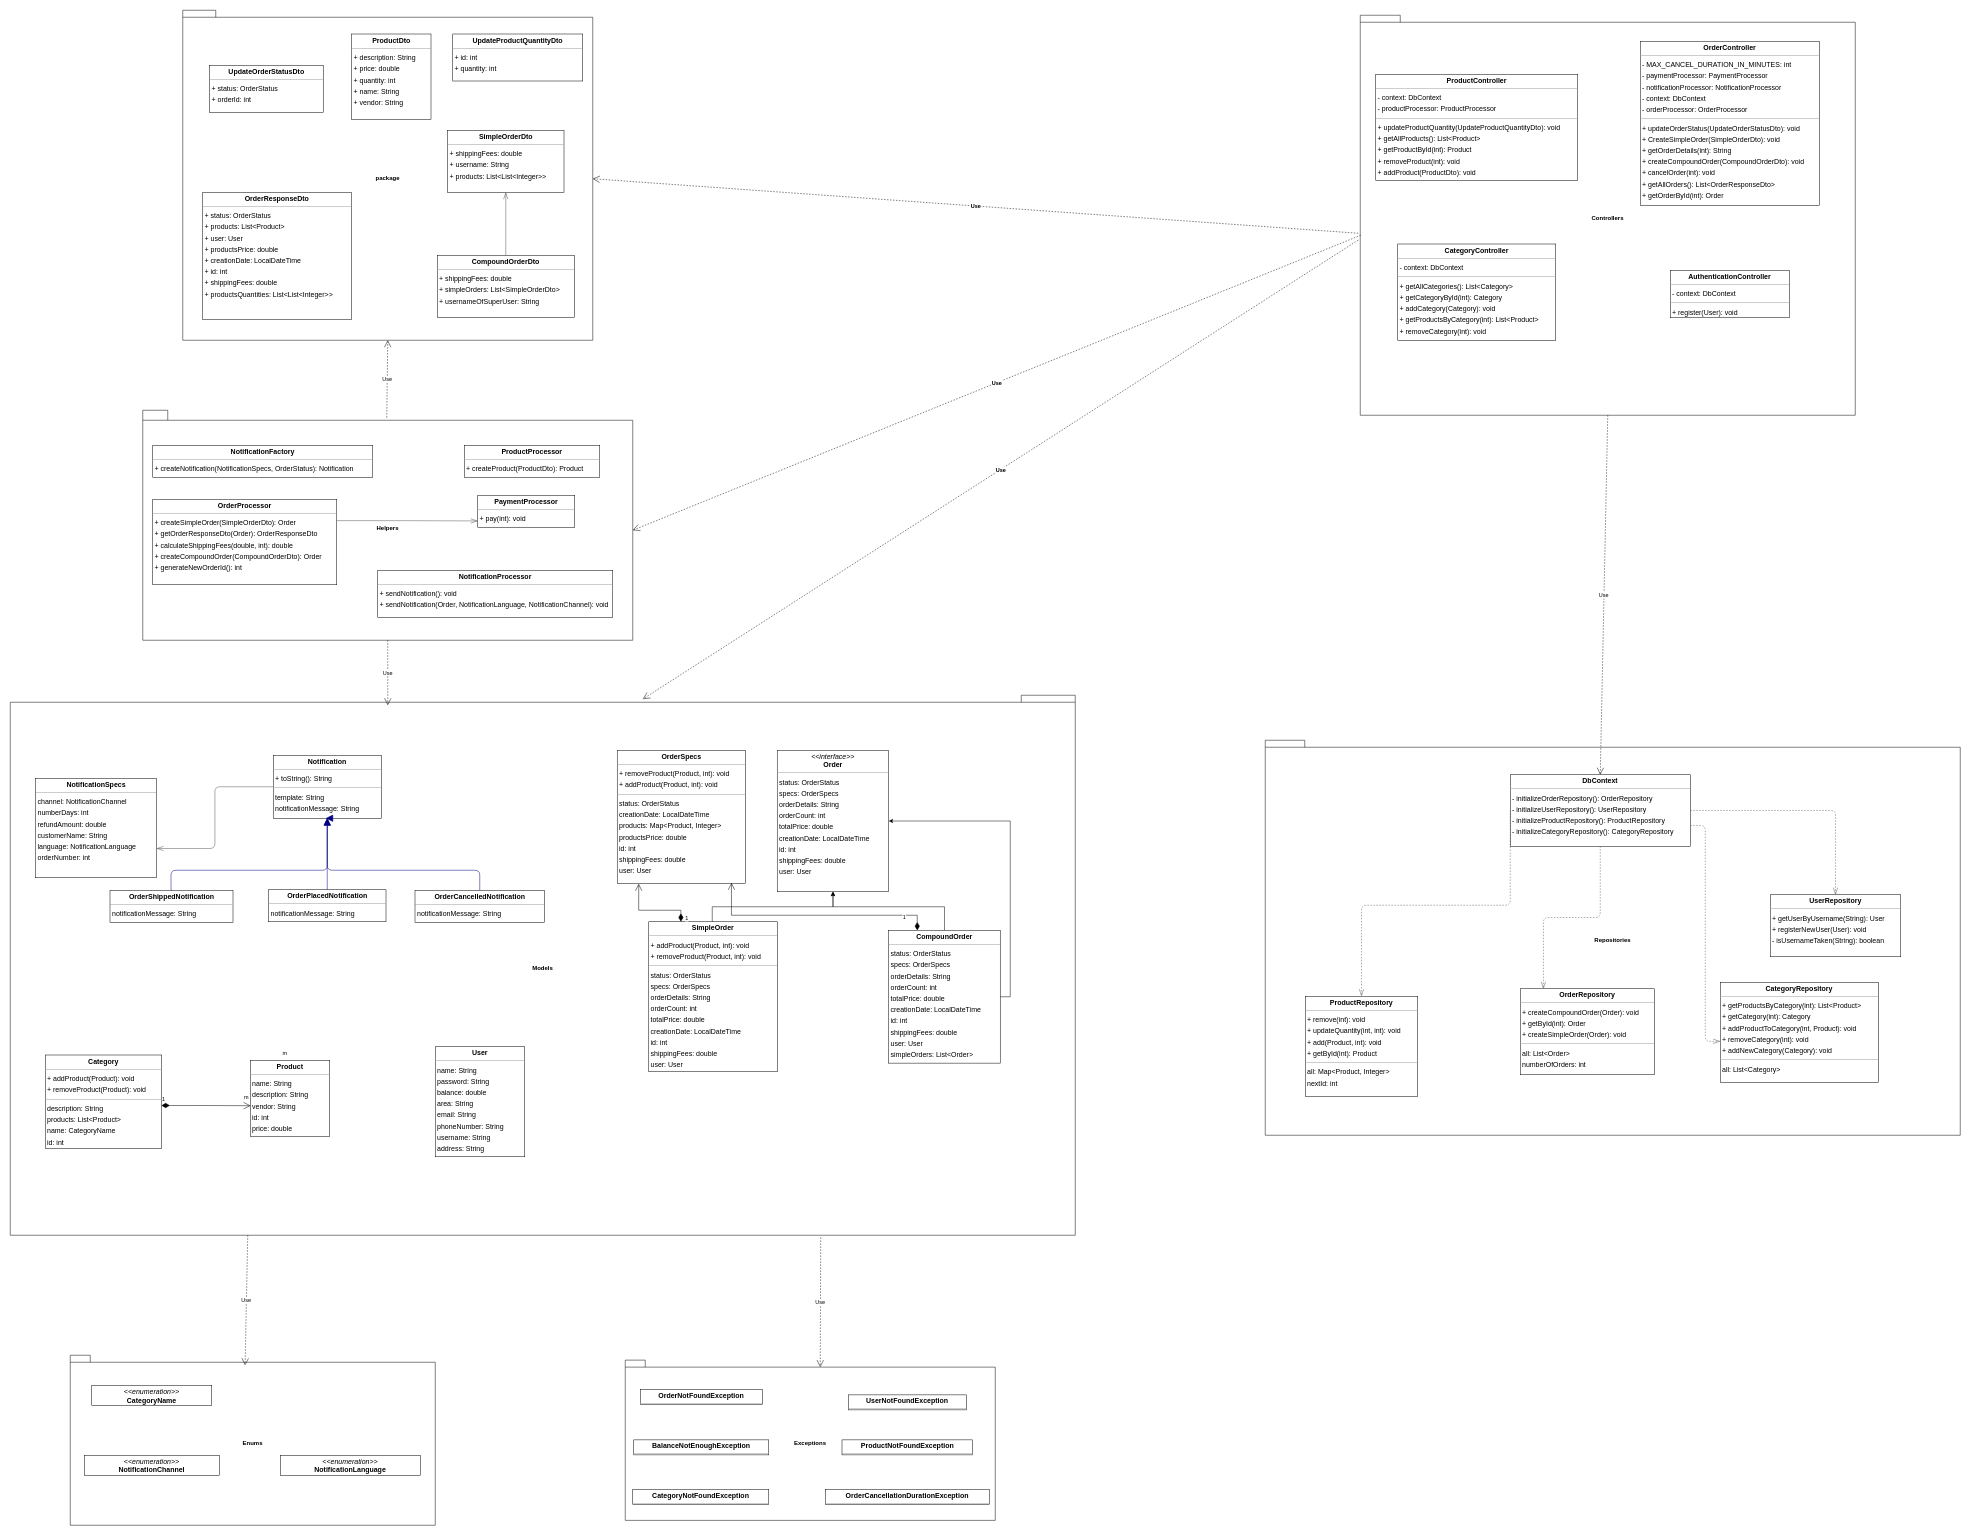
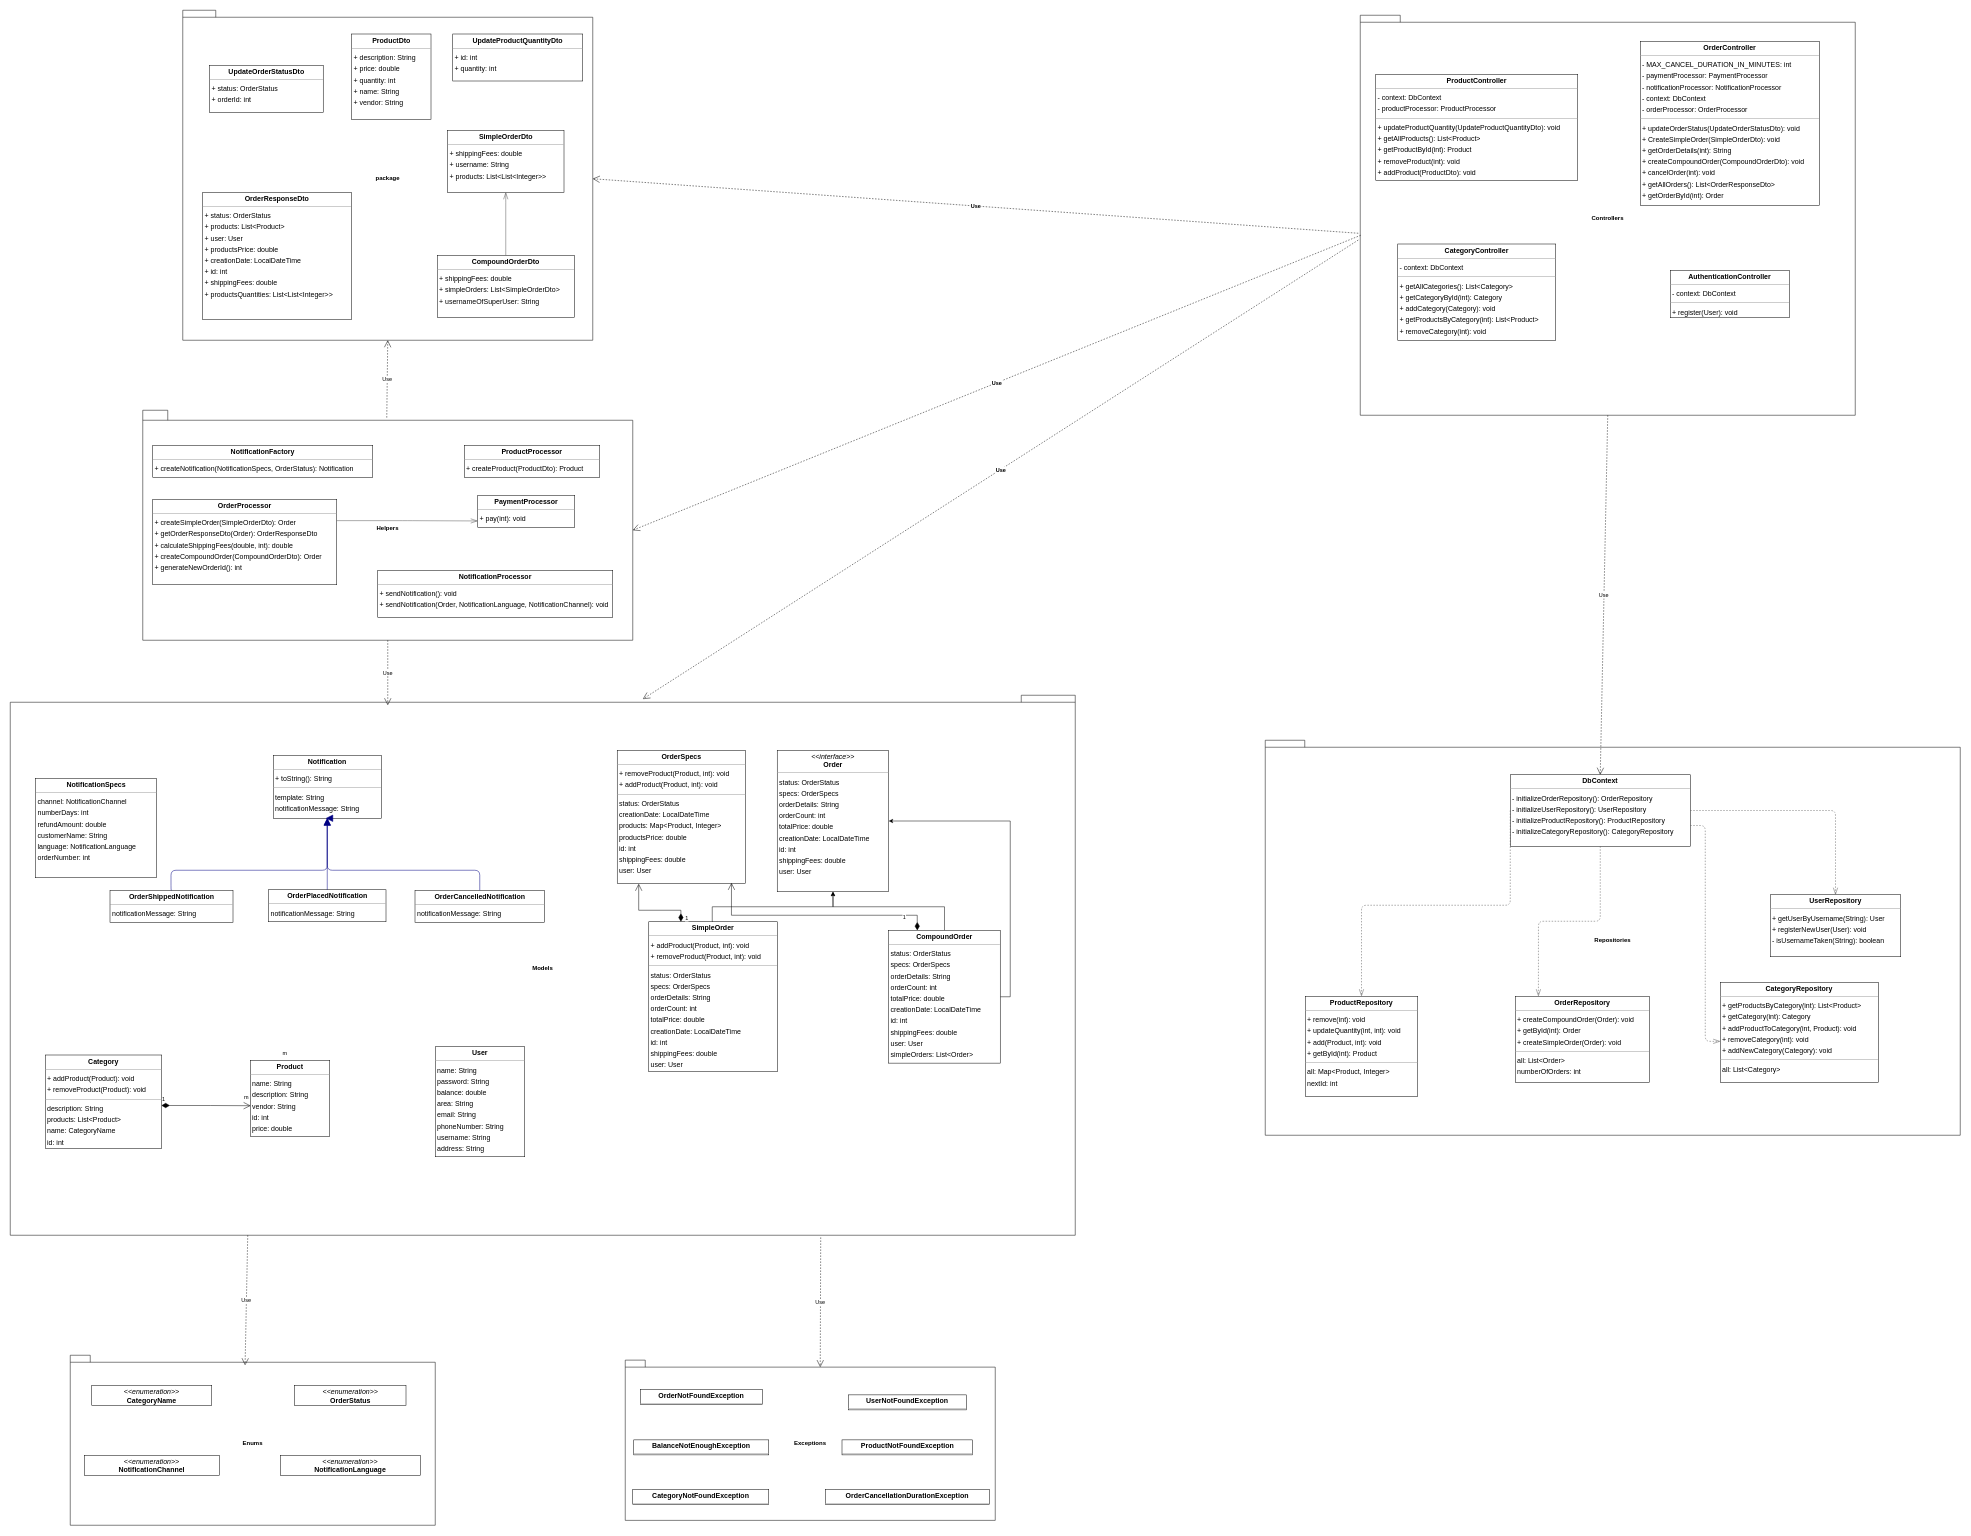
(190, 848) -> none
(1587, 1032) -> (1582, 1039)
none -> (350, 1396)
